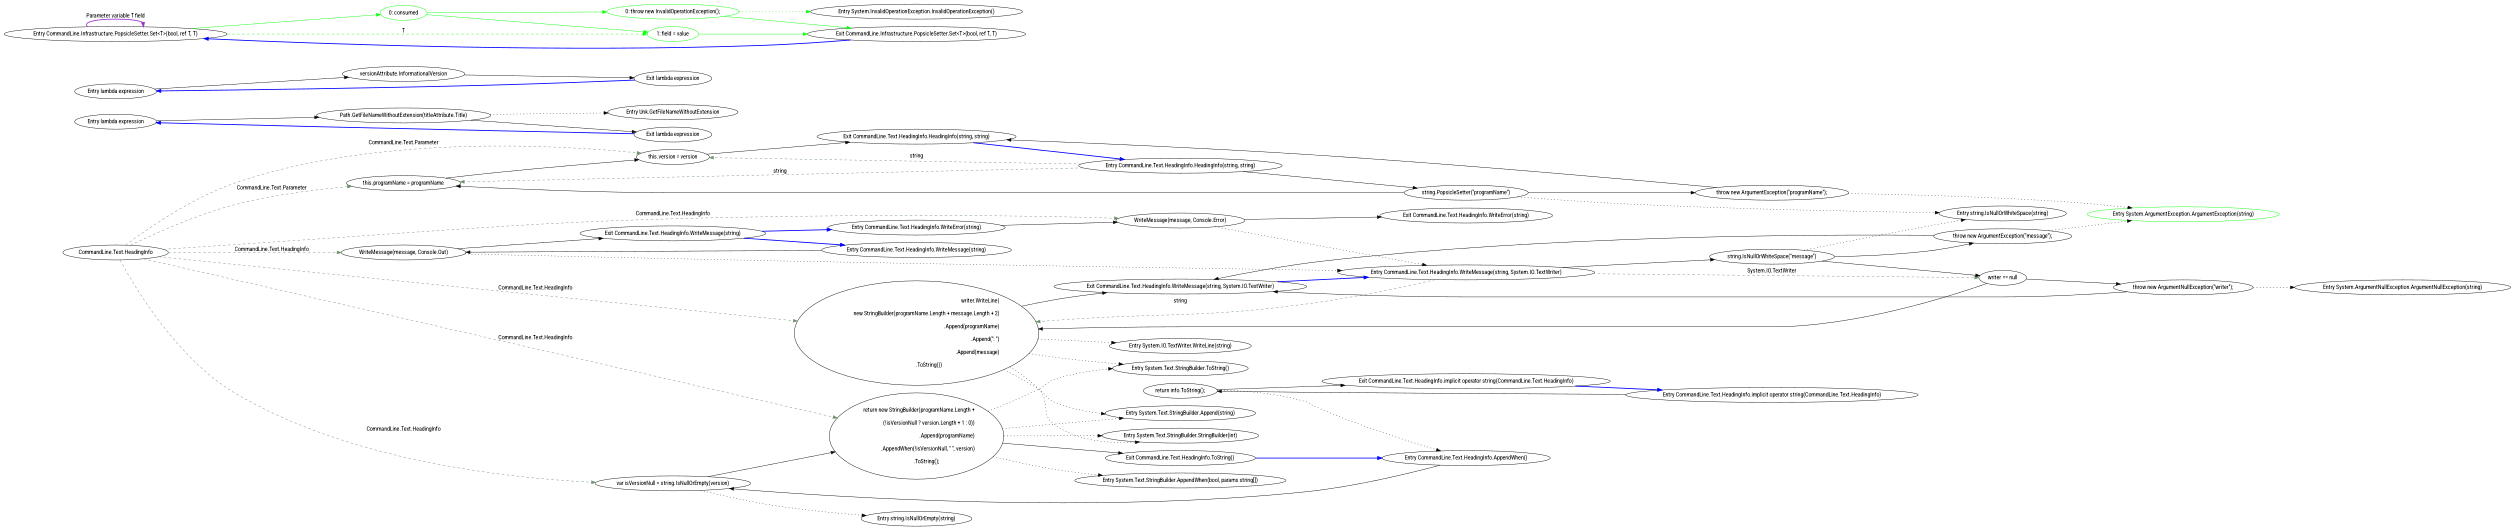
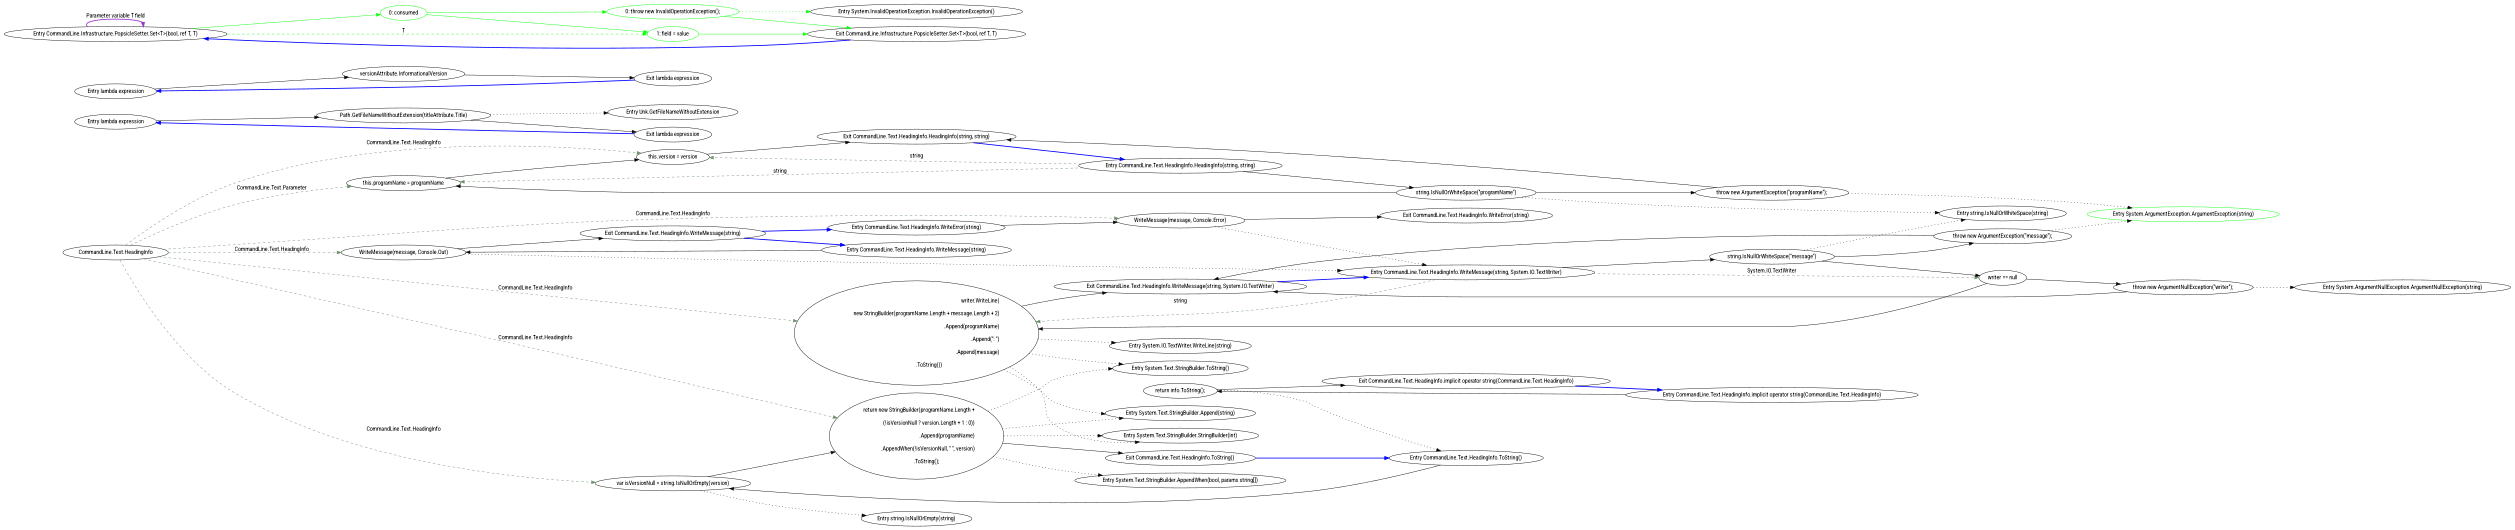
(404, 143) -> (404, 143)
(1466, 193) -> (1466, 193)
(1466, 458) -> (1466, 458)
